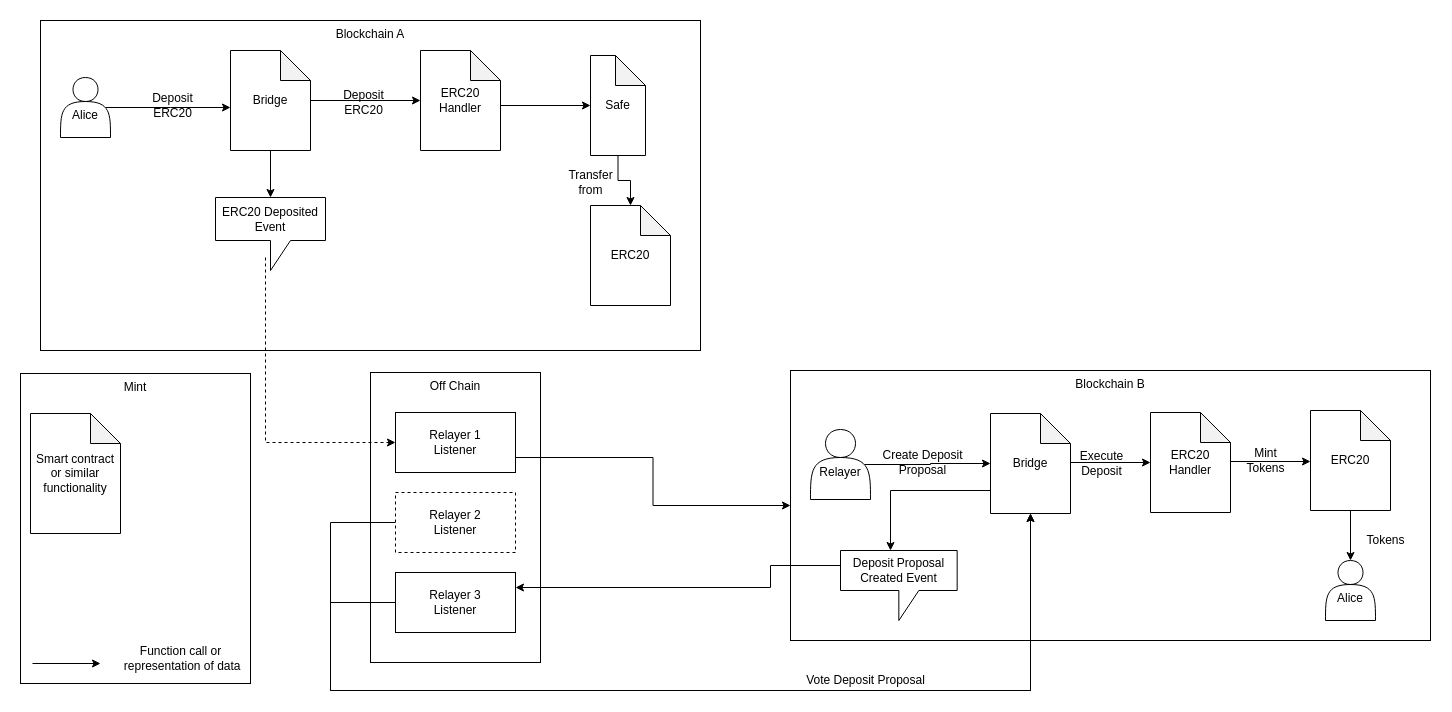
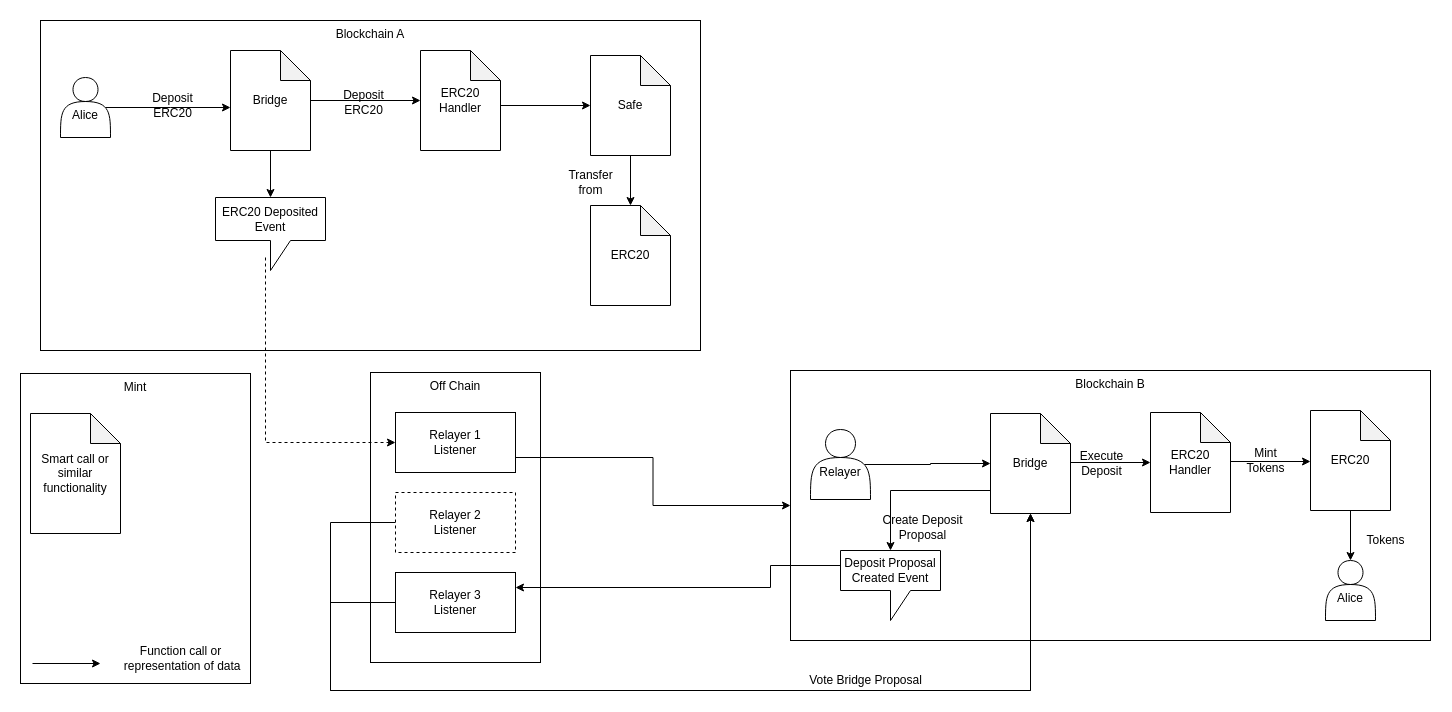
(618, 106) -> (631, 106)
(923, 463) -> (923, 528)
(76, 474) -> (76, 474)
(899, 586) -> (891, 586)
(866, 681) -> (866, 681)
